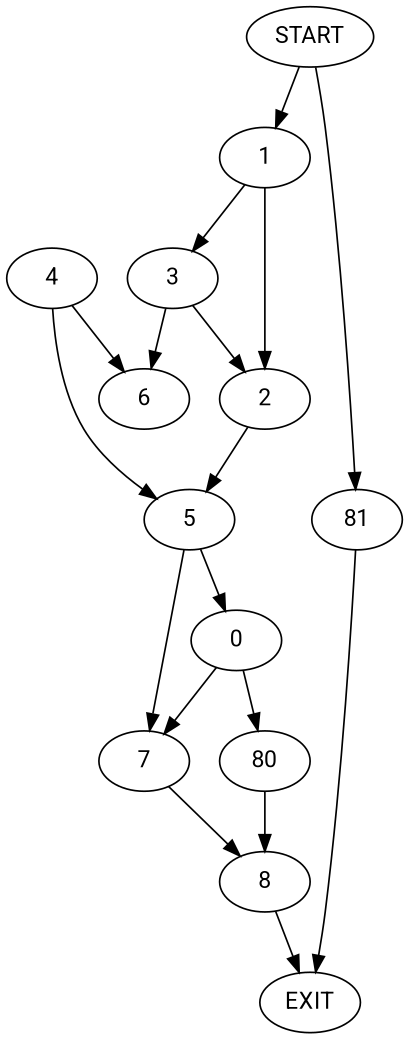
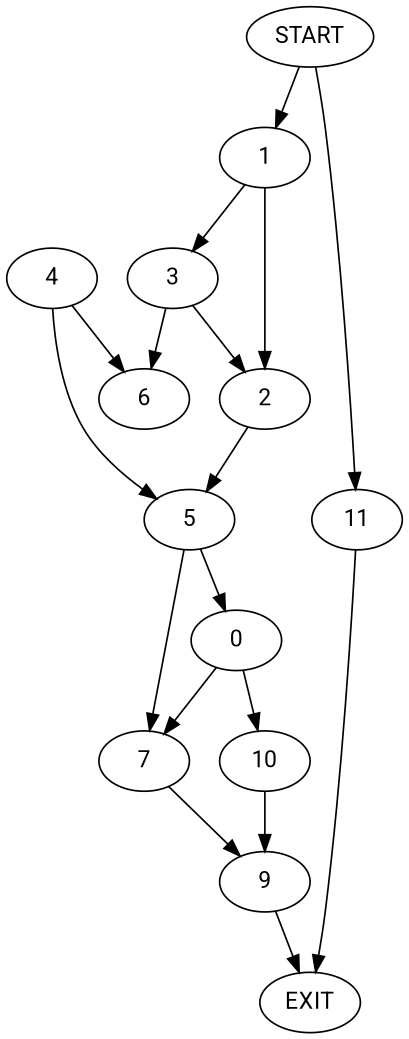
(357, 520) -> (357, 520)
(265, 761) -> (265, 761)
(265, 882) -> (265, 882)
